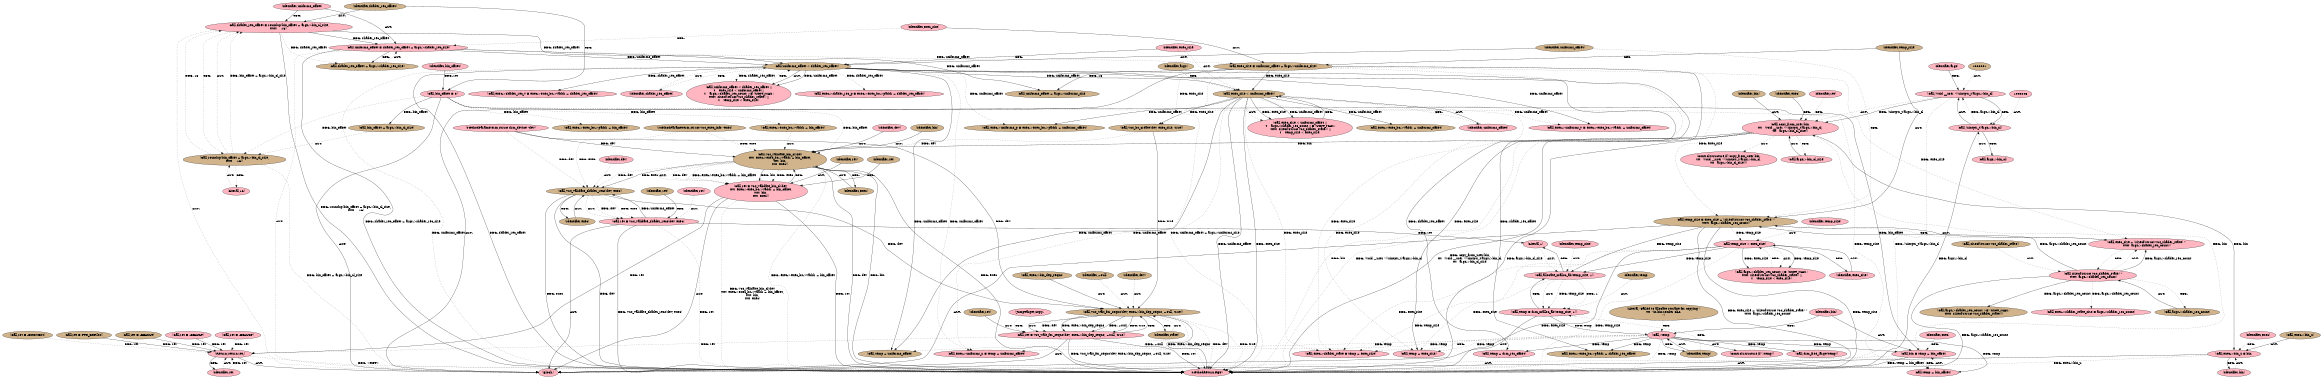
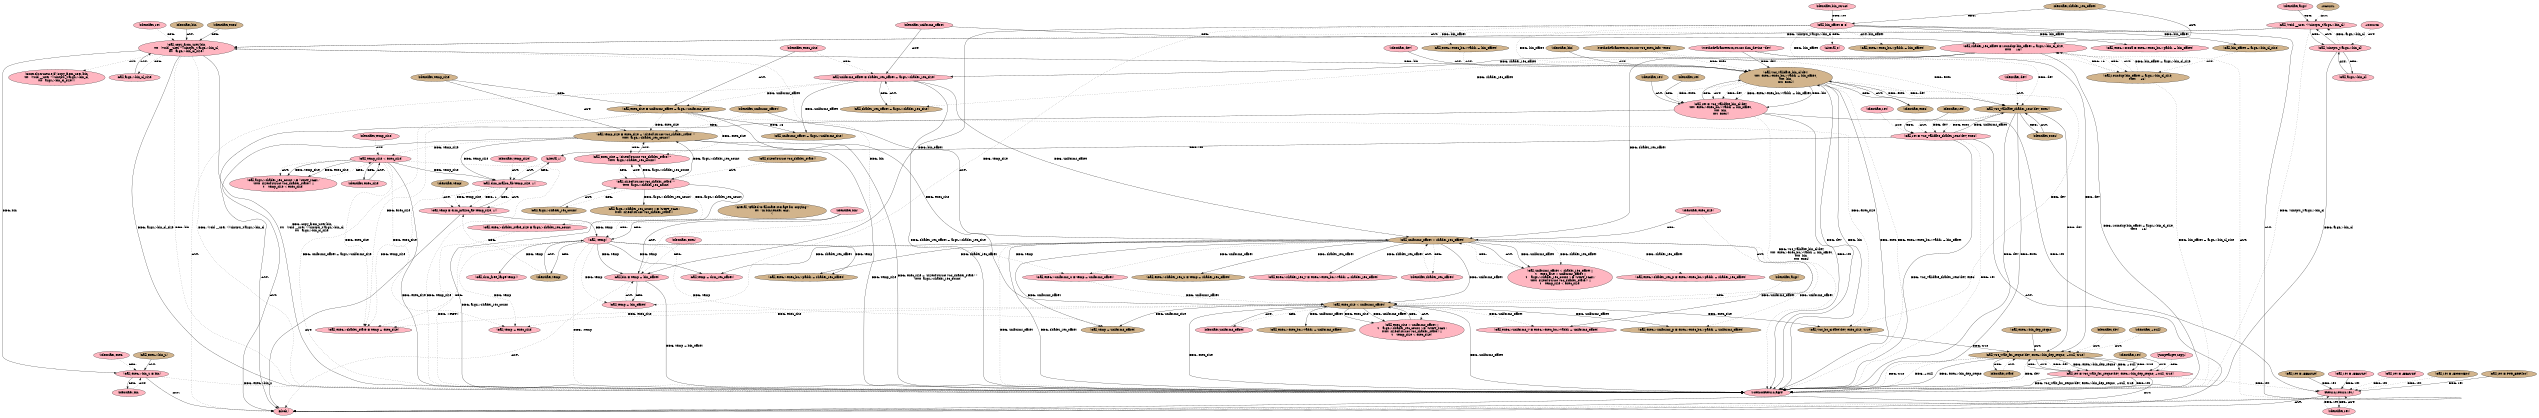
none -> (1832, 48)
none -> (2150, 48)
(445, 66) -> (1832, 6)
(474, 111) -> none
(516, 112) -> (1872, 35)
(1696, 135) -> none
(1980, 146) -> (2340, 65)
(236, 191) -> none
(1095, 233) -> (1171, 314)
(1103, 236) -> (1204, 298)
(1565, 275) -> (510, 184)
none -> (1188, 277)
(1847, 340) -> (582, 277)
(1752, 354) -> none
(1925, 363) -> (637, 291)
(715, 370) -> (978, 391)
